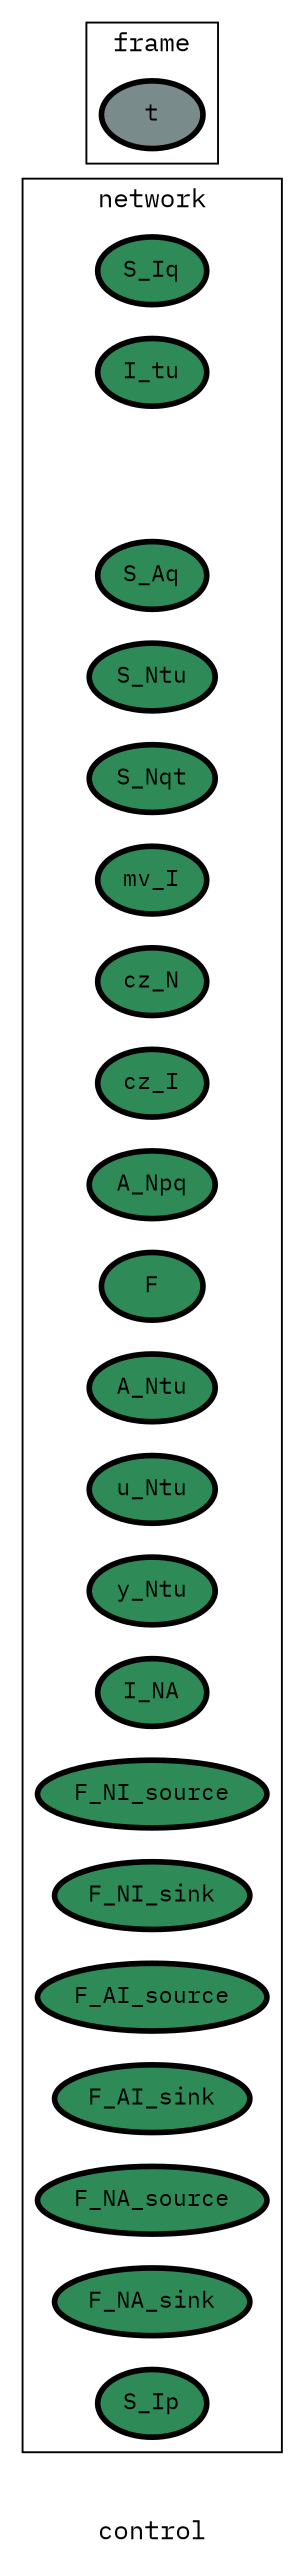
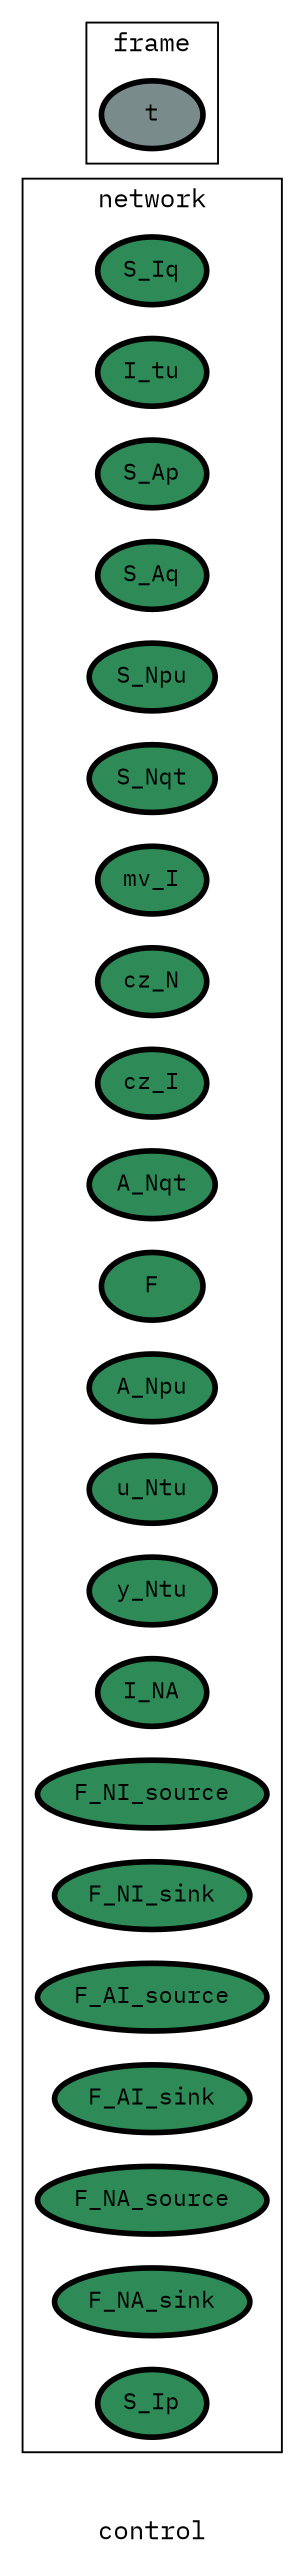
none -> (152, 474)
(152, 677) -> (152, 677)
(152, 1185) -> (152, 1185)
(152, 1388) -> (152, 1388)
